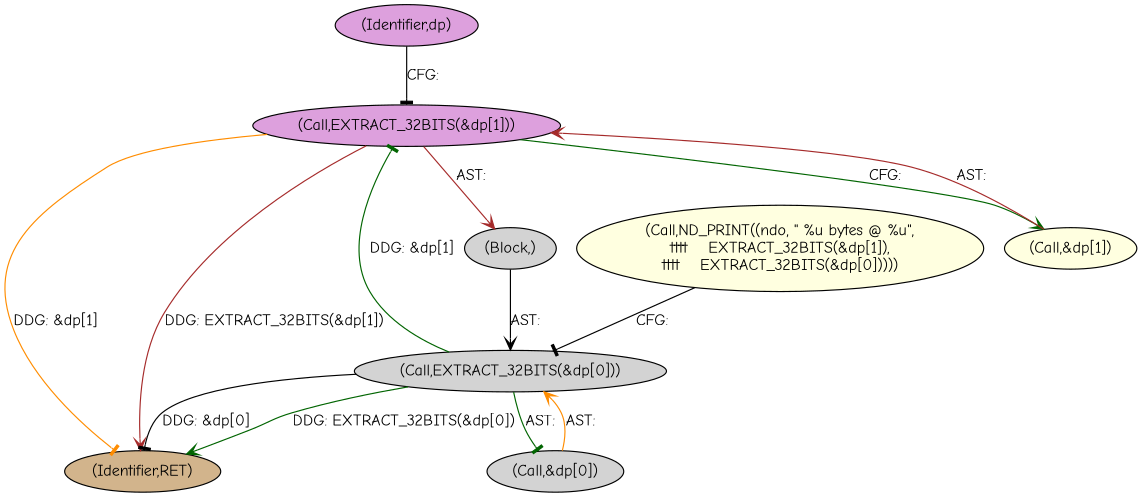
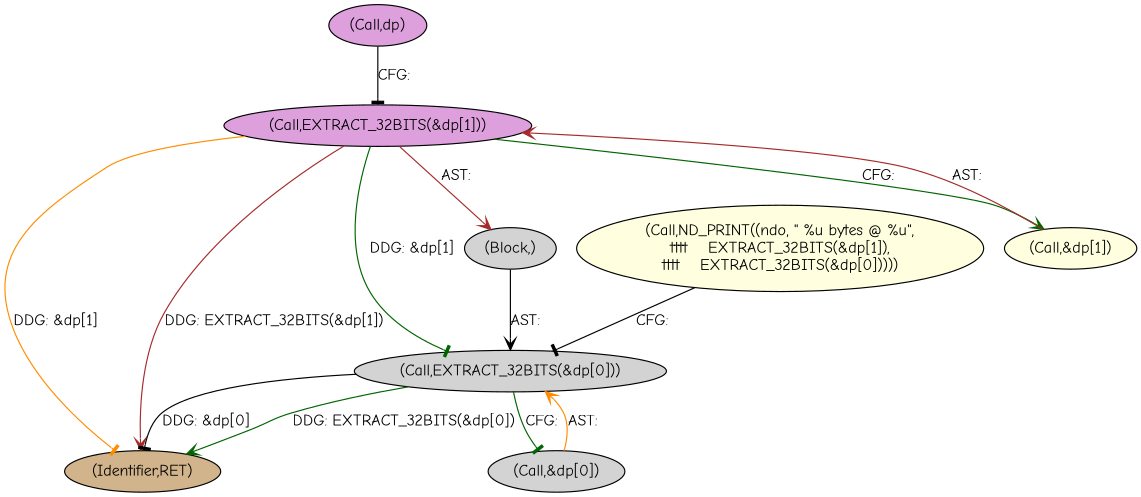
(407, 25) -> (378, 25)
(362, 270) -> (360, 267)
(543, 421) -> (544, 421)
